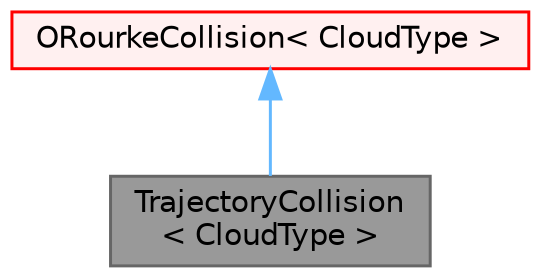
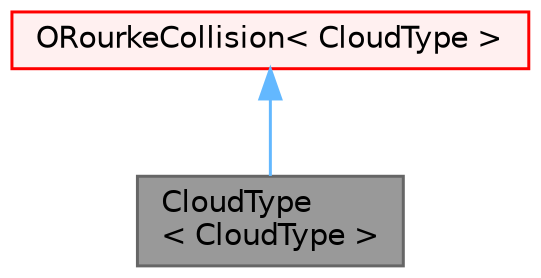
(270, 221) -> (270, 221)
